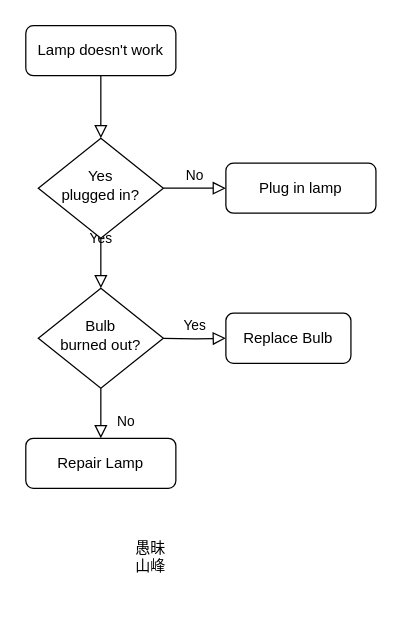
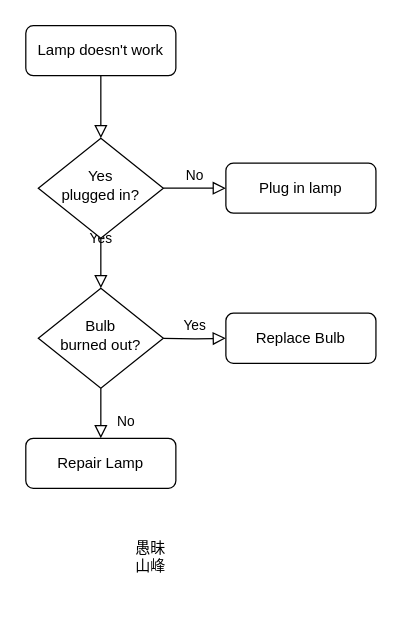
(288, 338) -> (301, 338)
